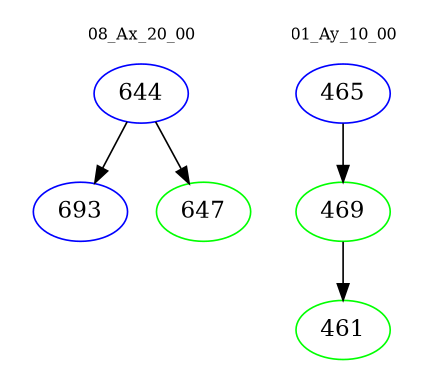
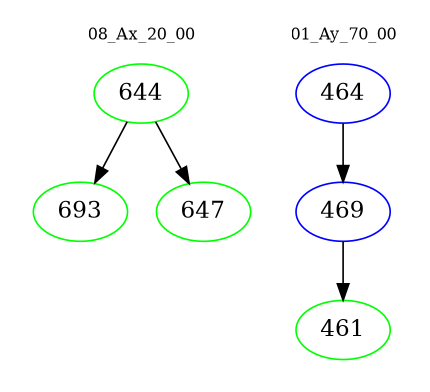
(344, 35) -> (344, 35)
(141, 94) -> (141, 94)
(343, 94) -> (343, 94)
(80, 212) -> (80, 212)
(343, 212) -> (343, 212)
